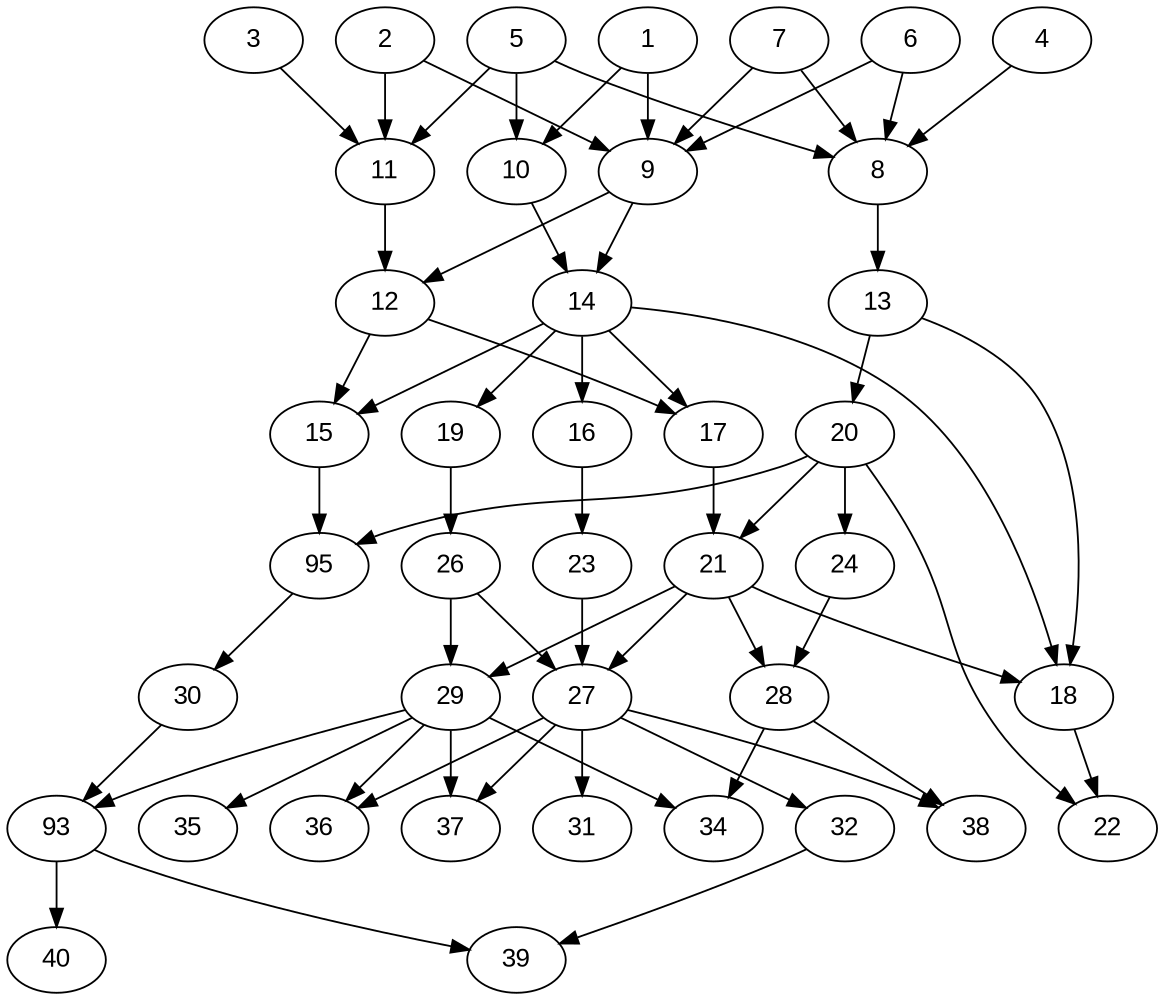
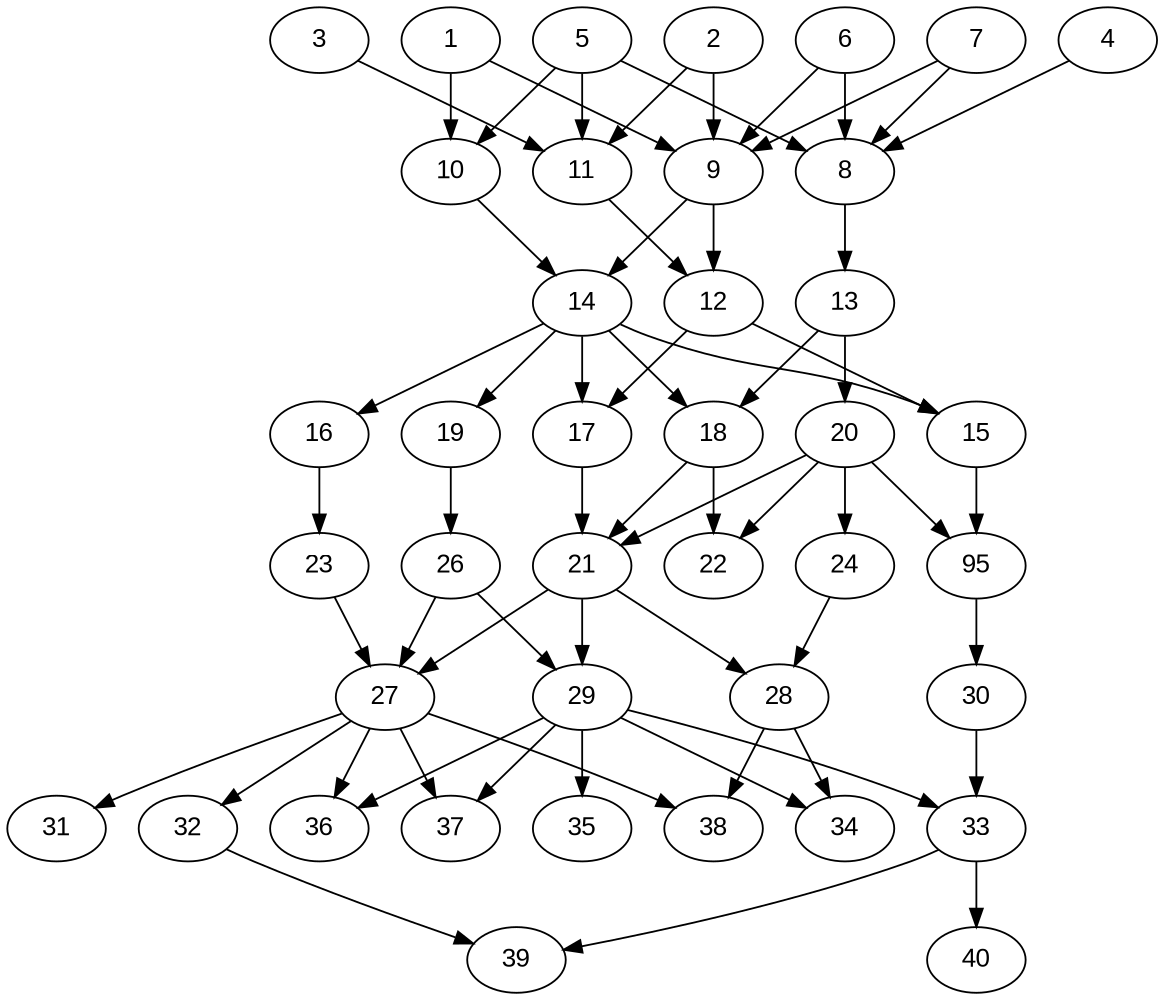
(876, 635) -> (655, 493)
(57, 829) -> (976, 829)
